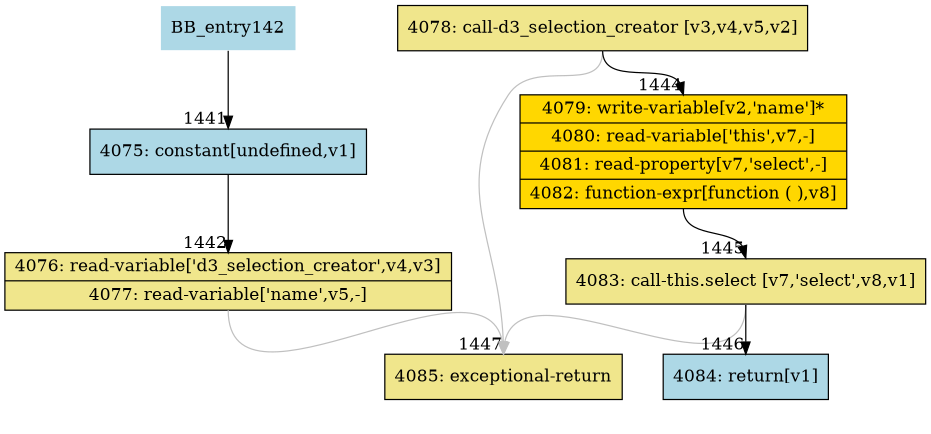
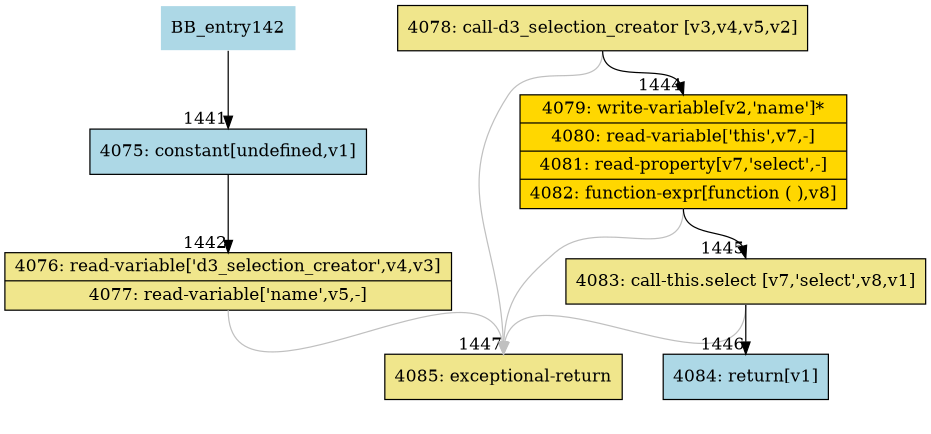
none -> (574, 242)
